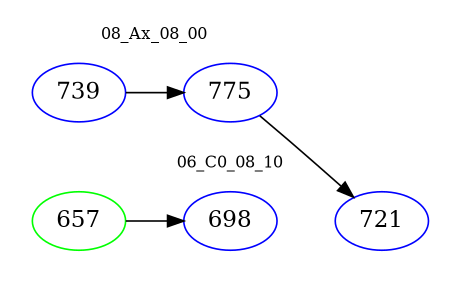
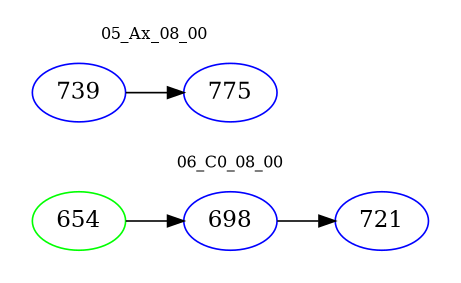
(155, 35) -> (155, 35)
(309, 158) -> (298, 221)
(230, 163) -> (230, 163)
(79, 221) -> (79, 221)
